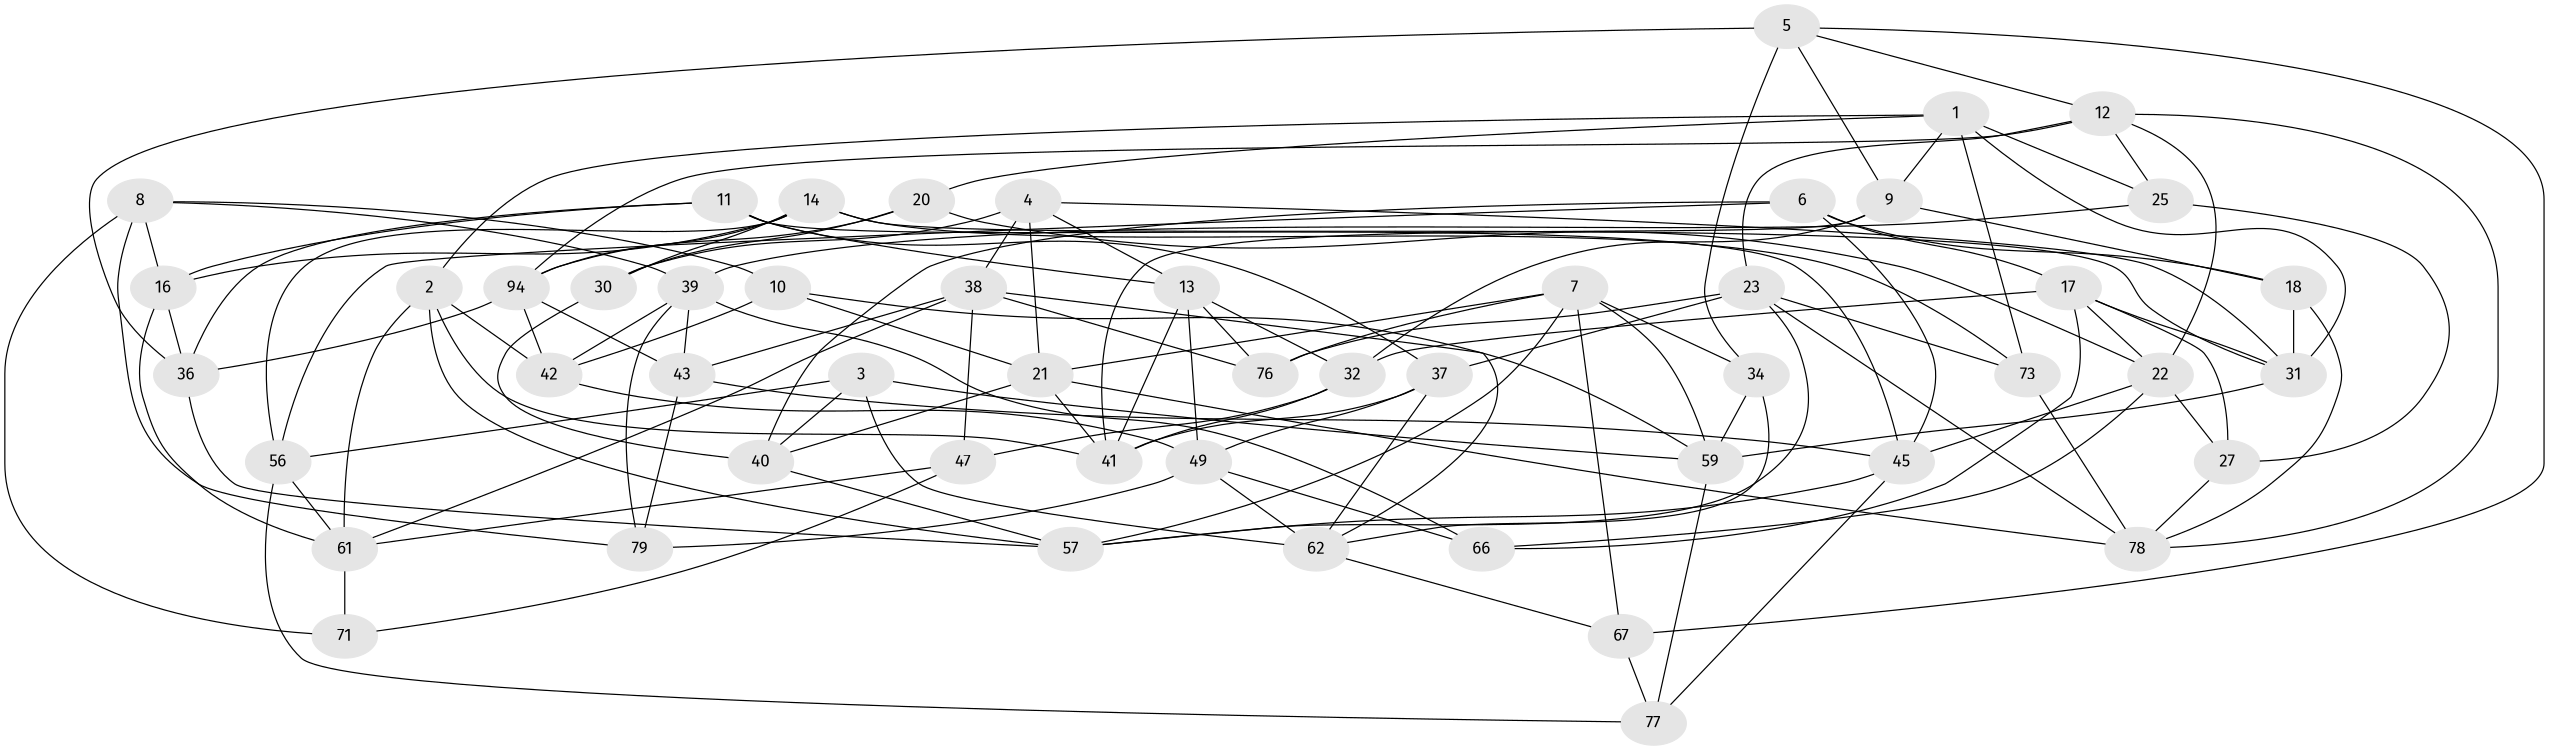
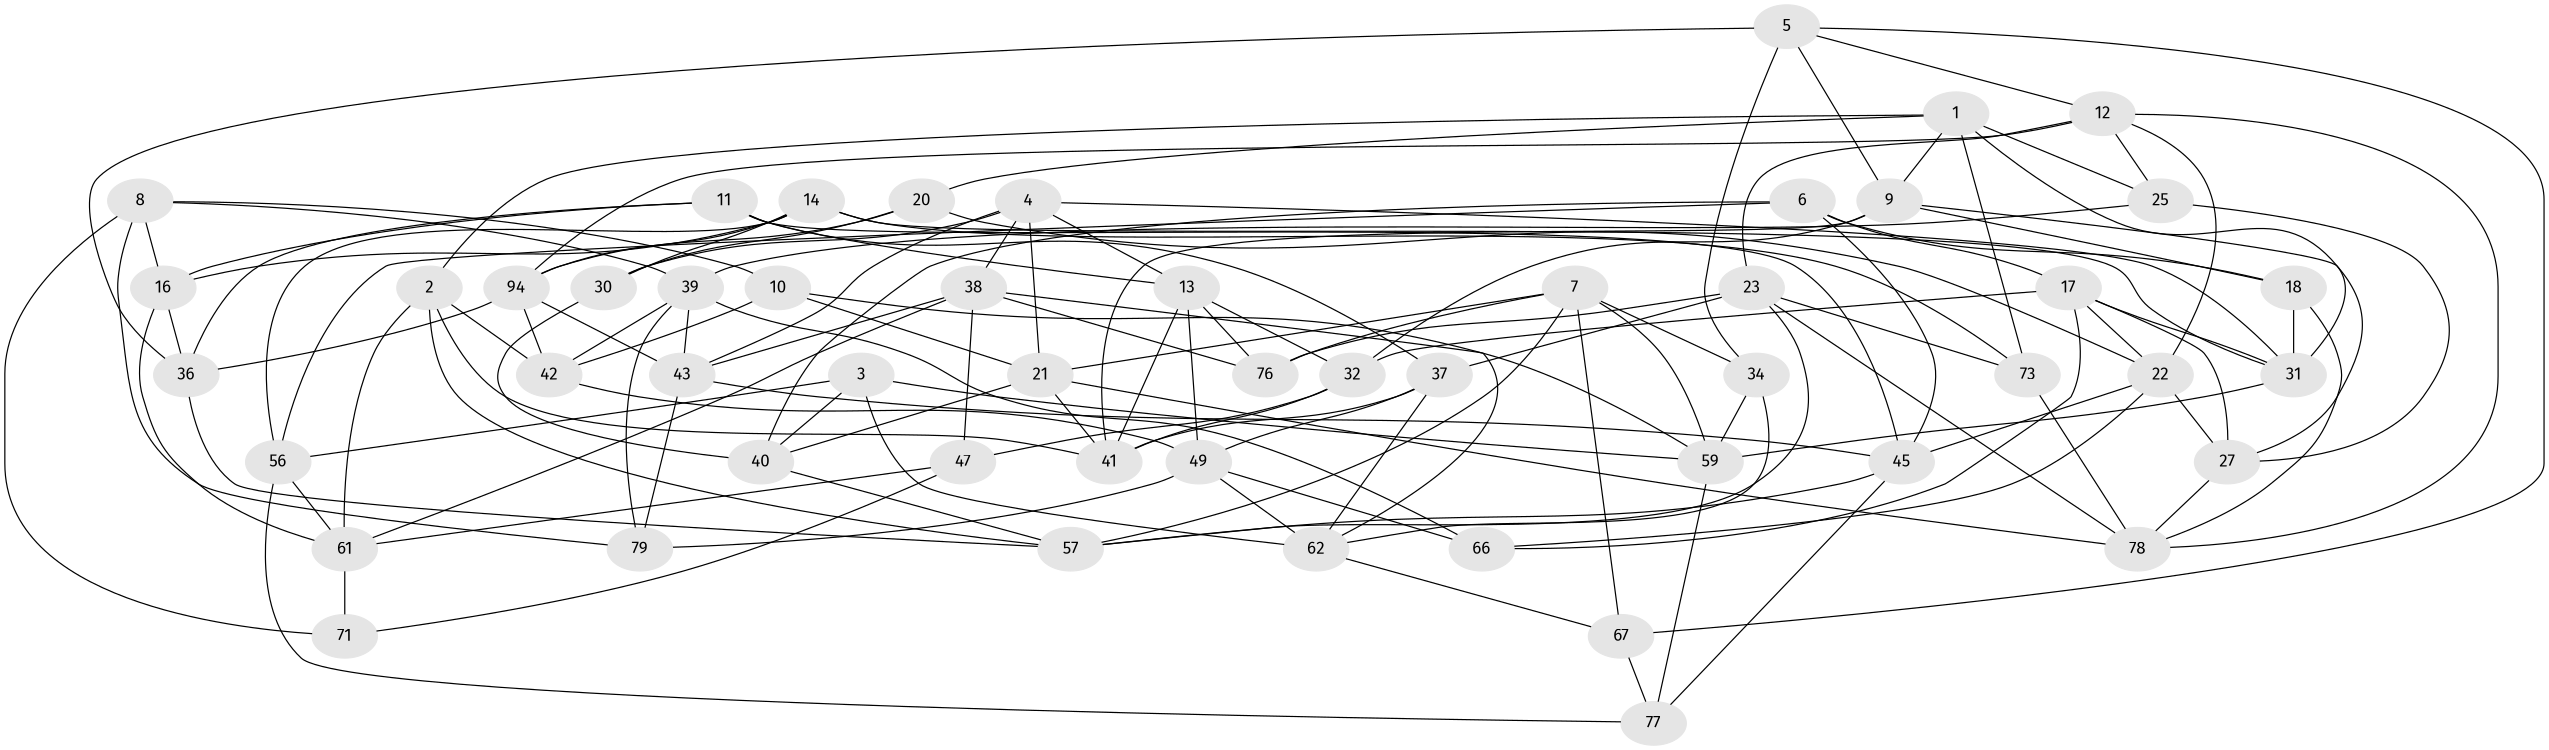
none -> (2250, 247)
none -> (852, 283)
